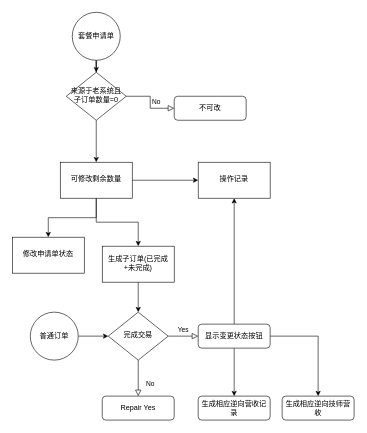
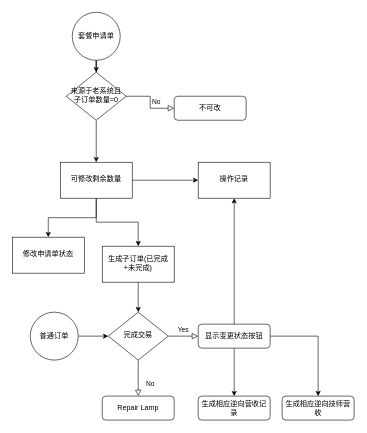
(138, 408) -> (138, 408)
